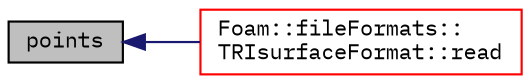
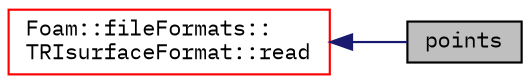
(173, 42) -> (380, 42)
